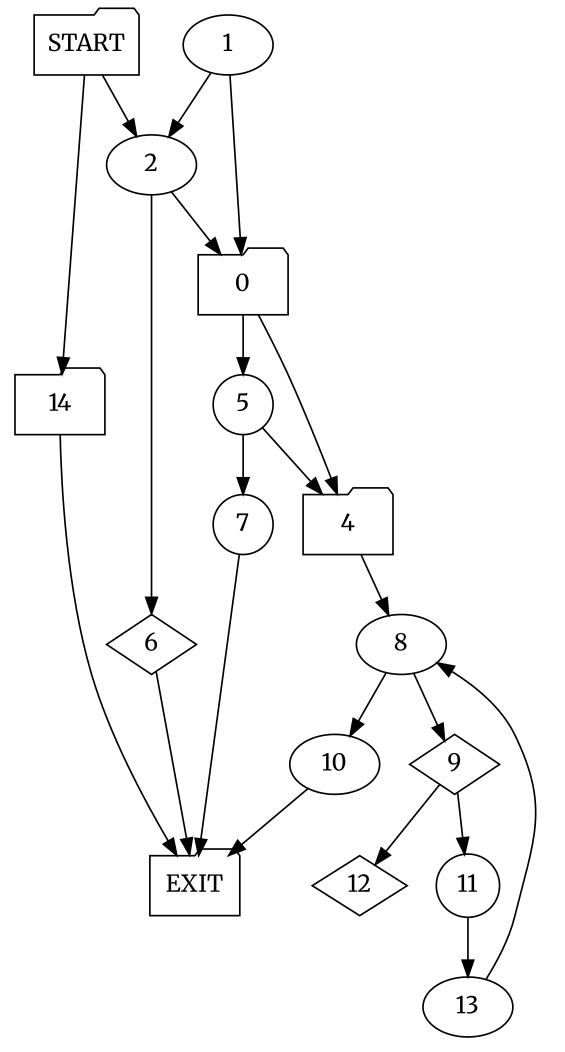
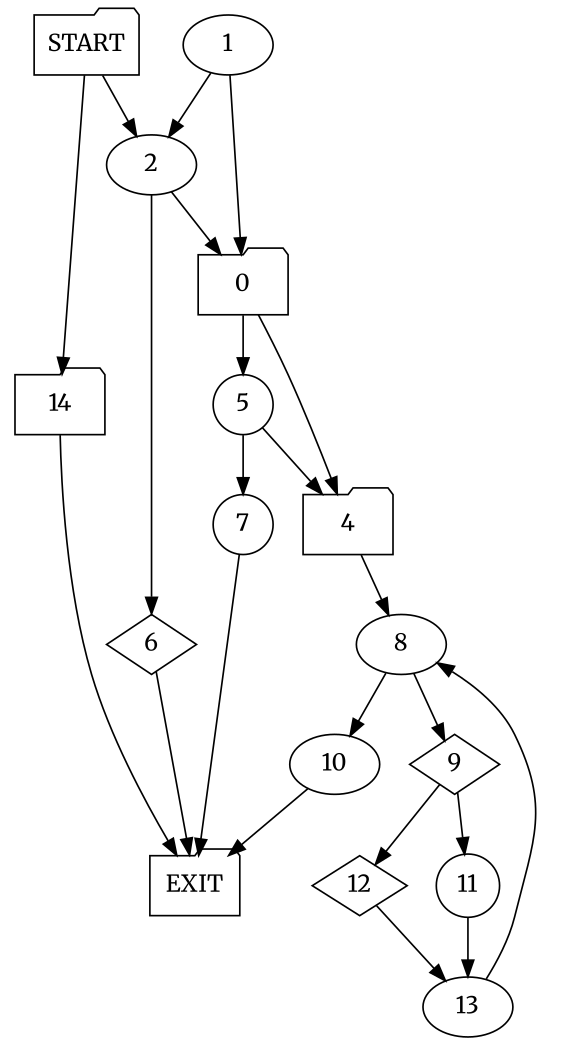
none -> (405, 937)
